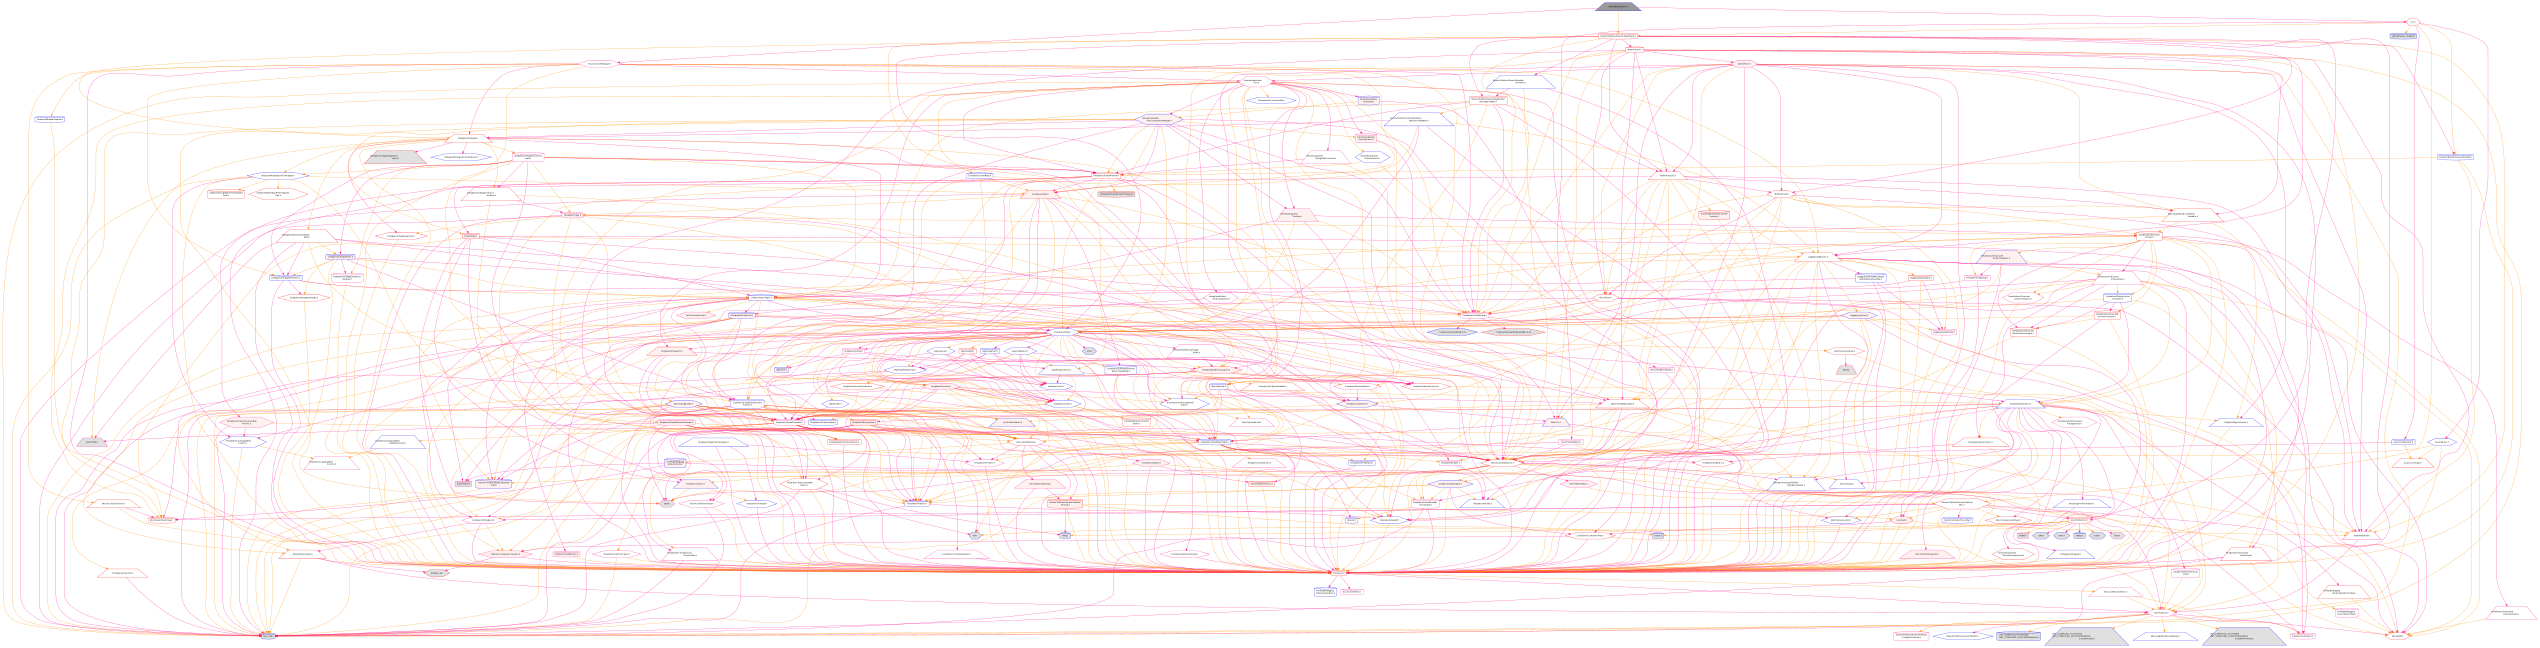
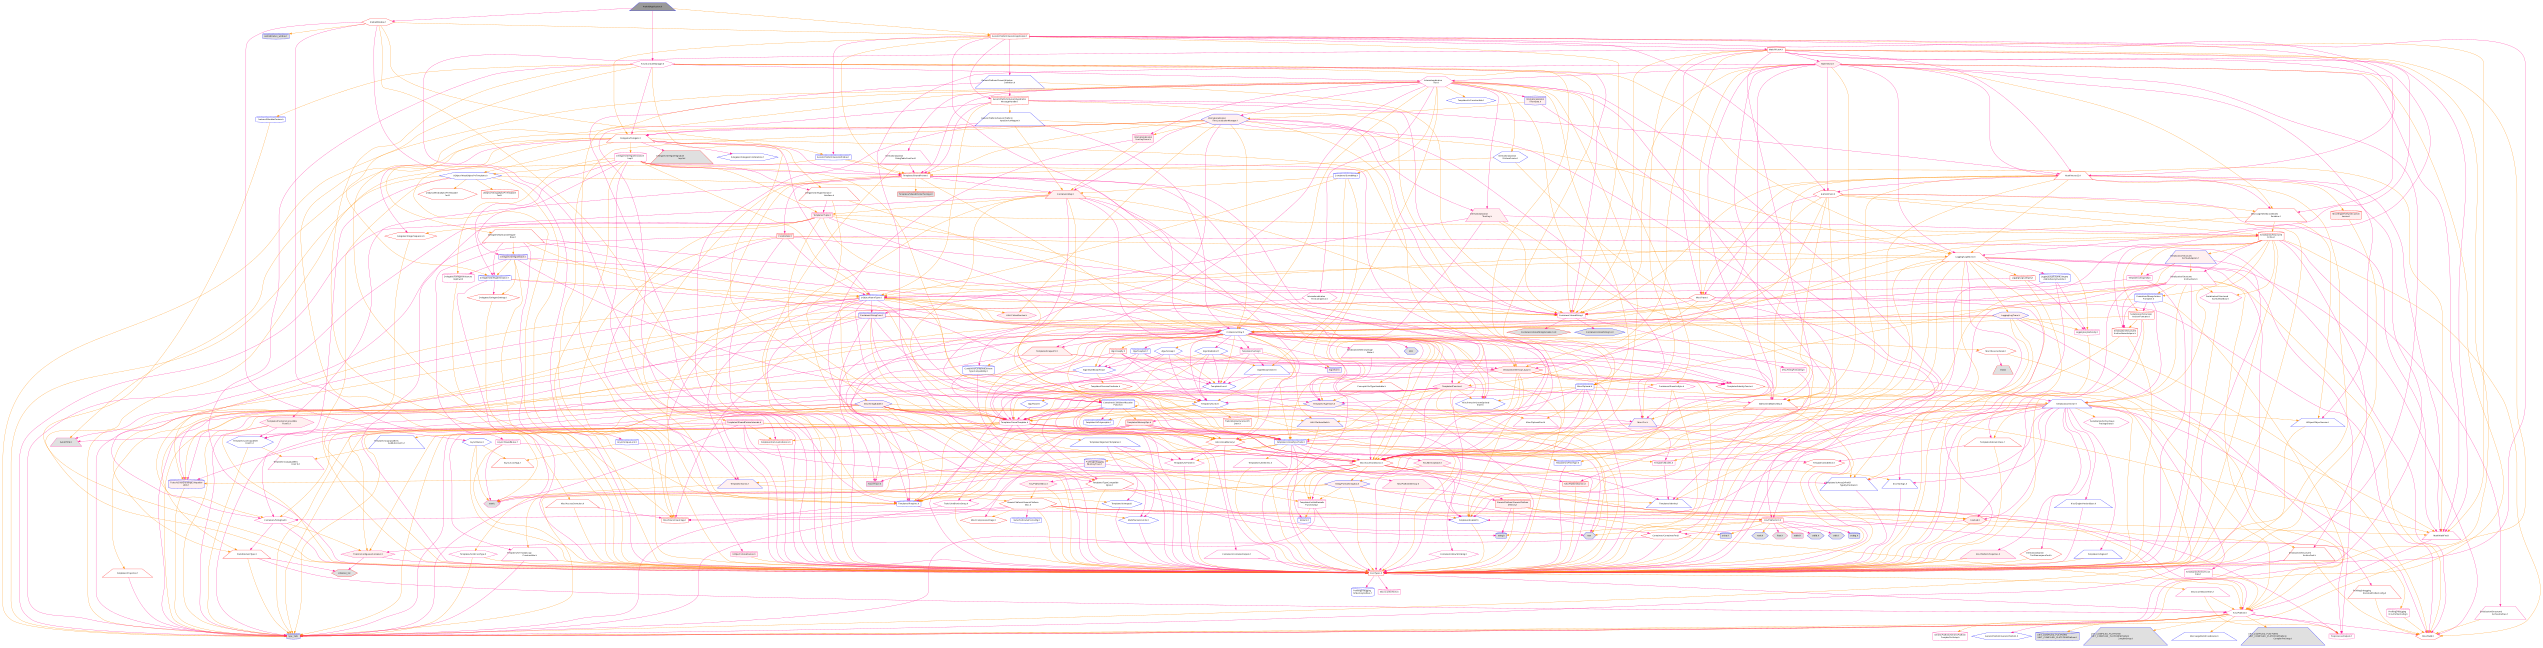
(2413, 22) -> (378, 22)
(501, 129) -> (1114, 213)
none -> (1044, 363)
(500, 369) -> none
